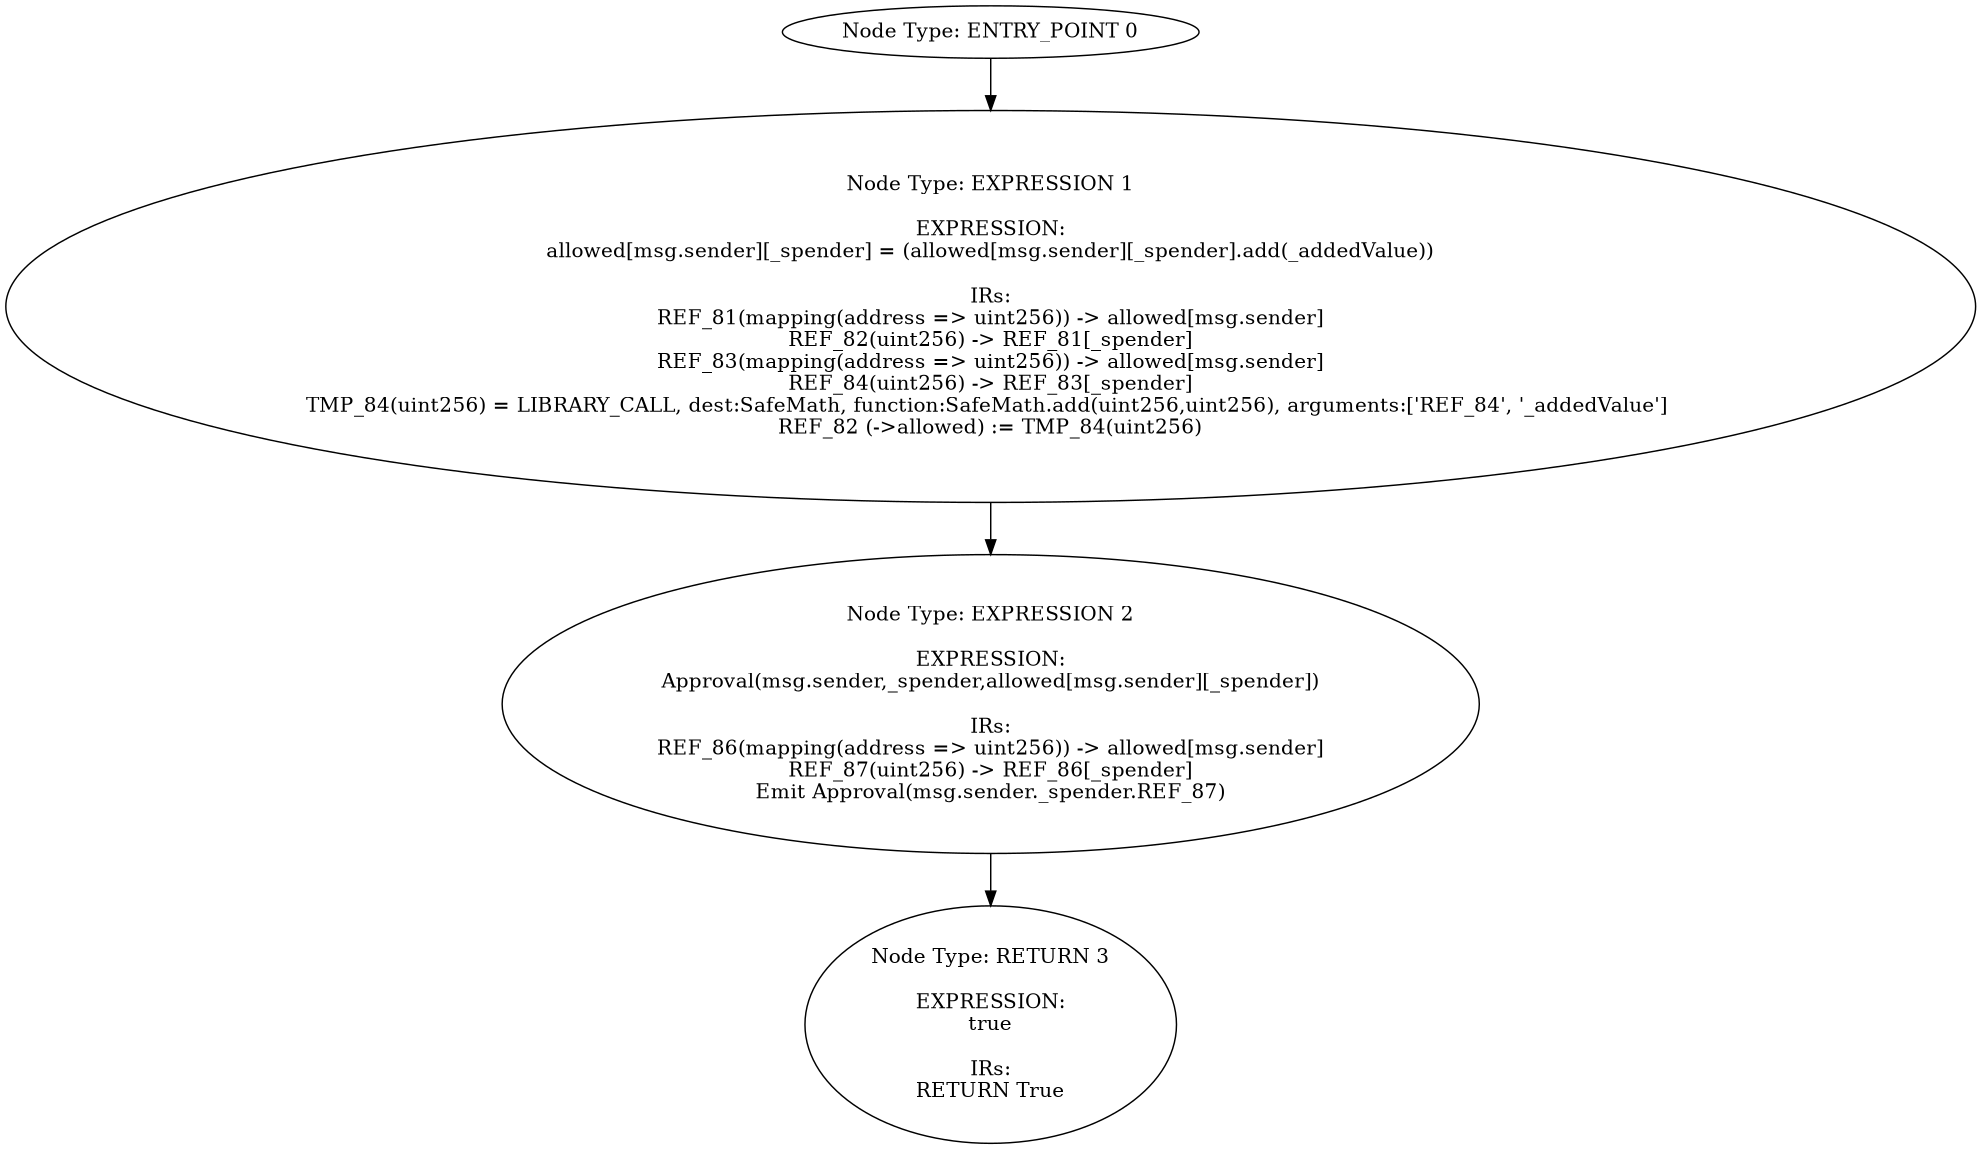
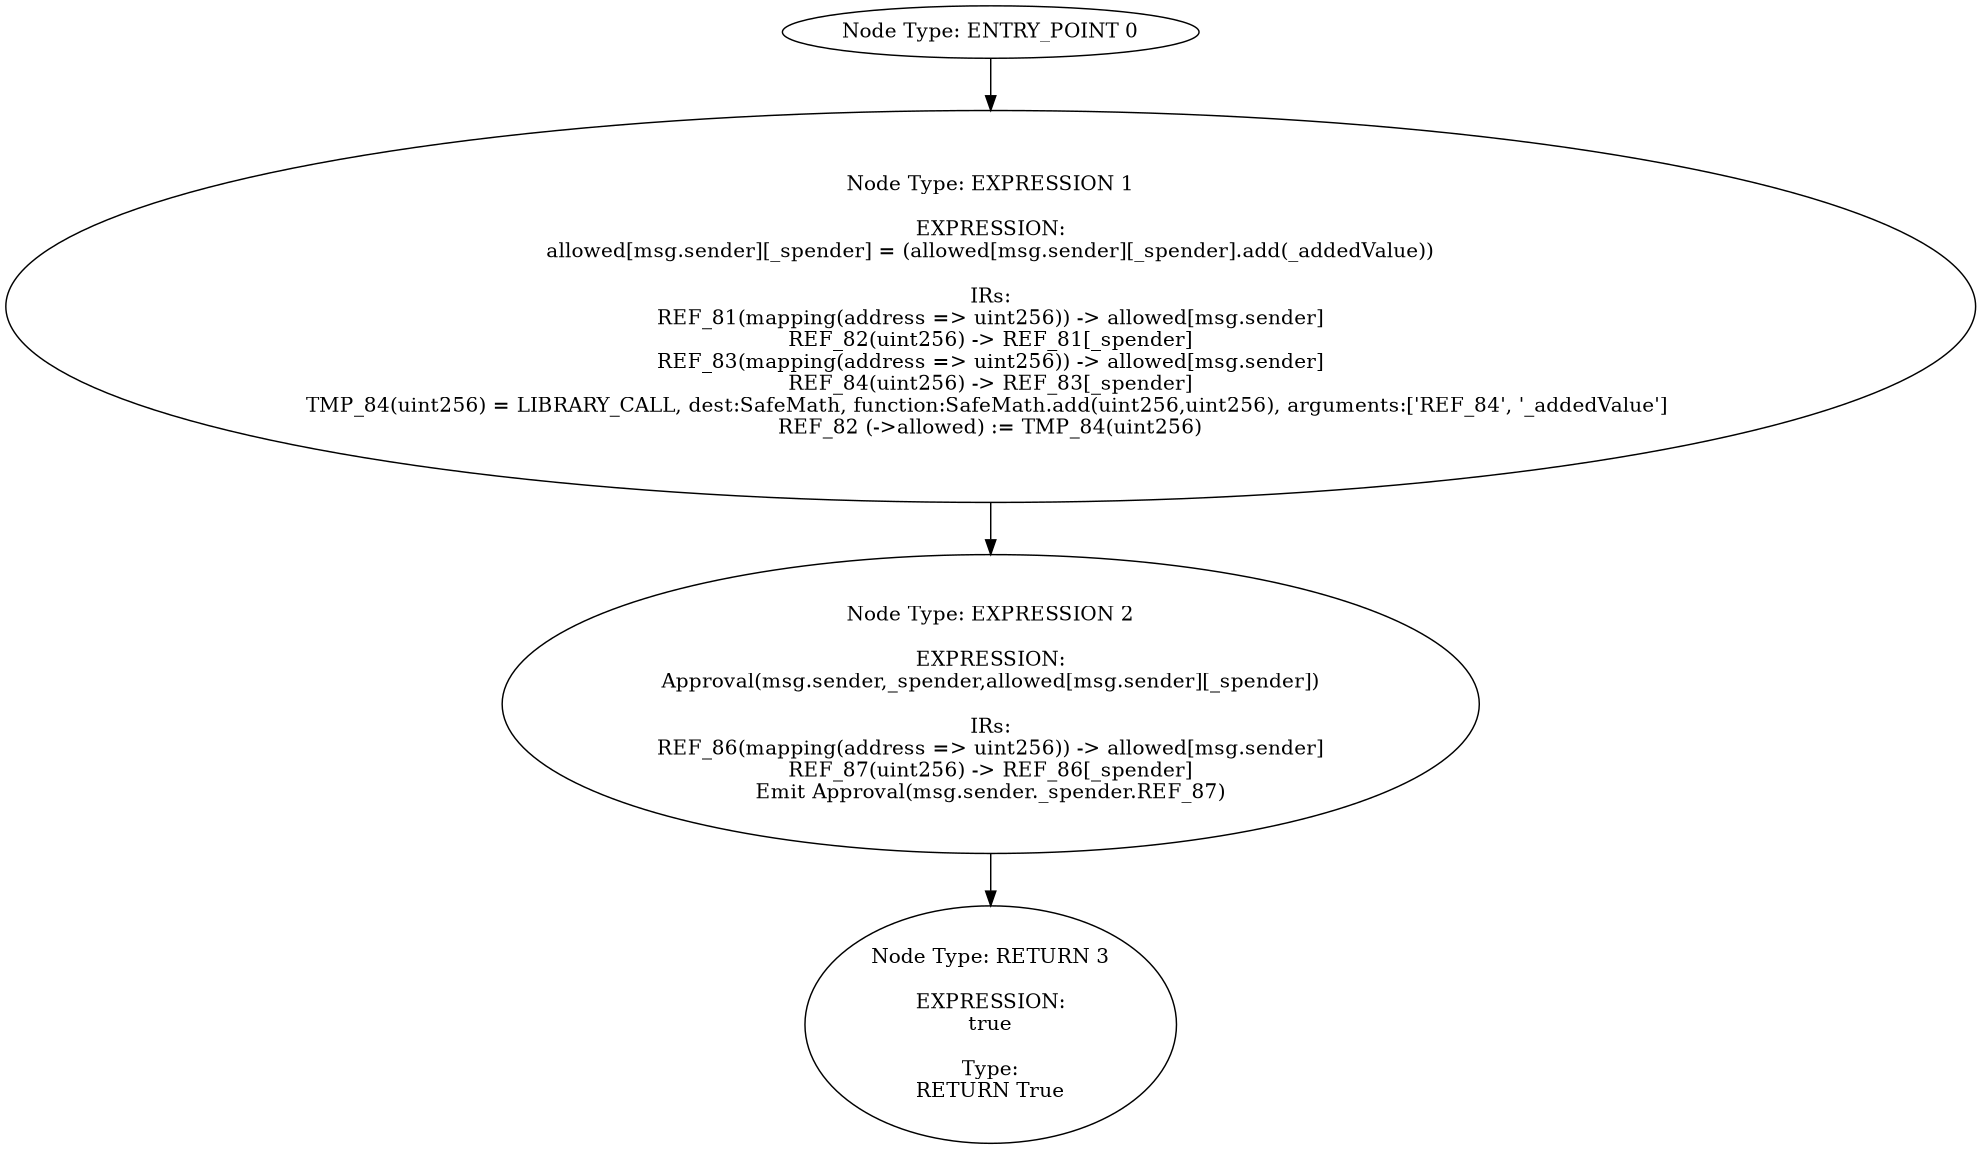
(991, 1025) -> (991, 1025)
